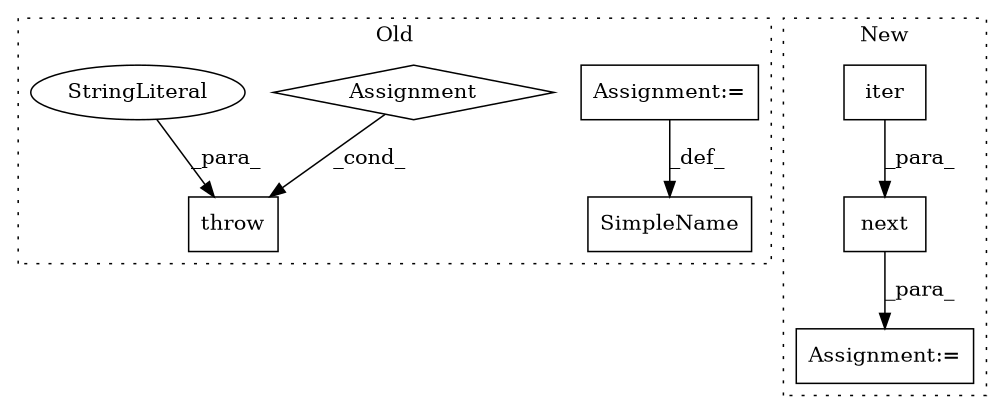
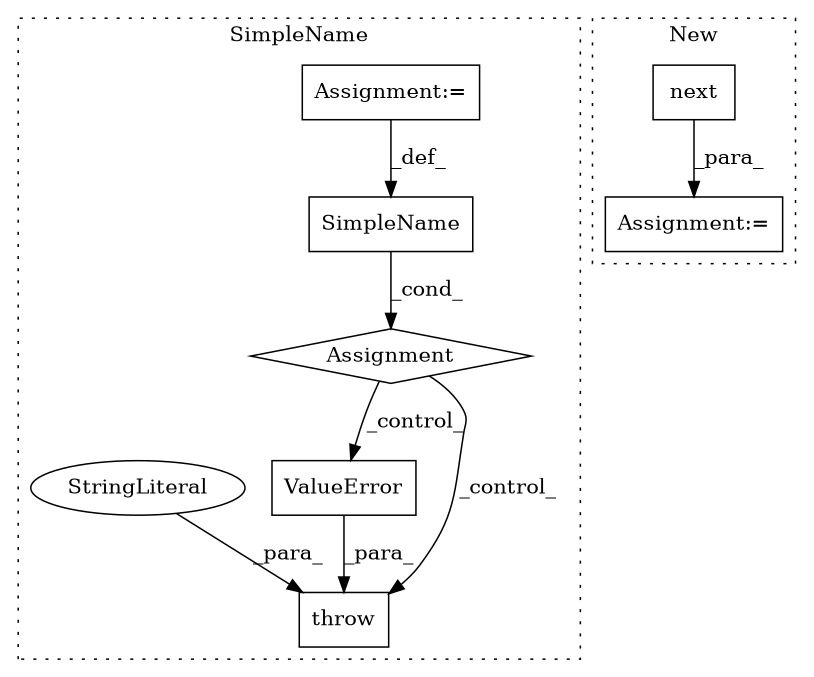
(395, 36) -> (299, 36)
(885, 92) -> none
(370, 158) -> (508, 488)
none -> (391, 283)
none -> (344, 488)
